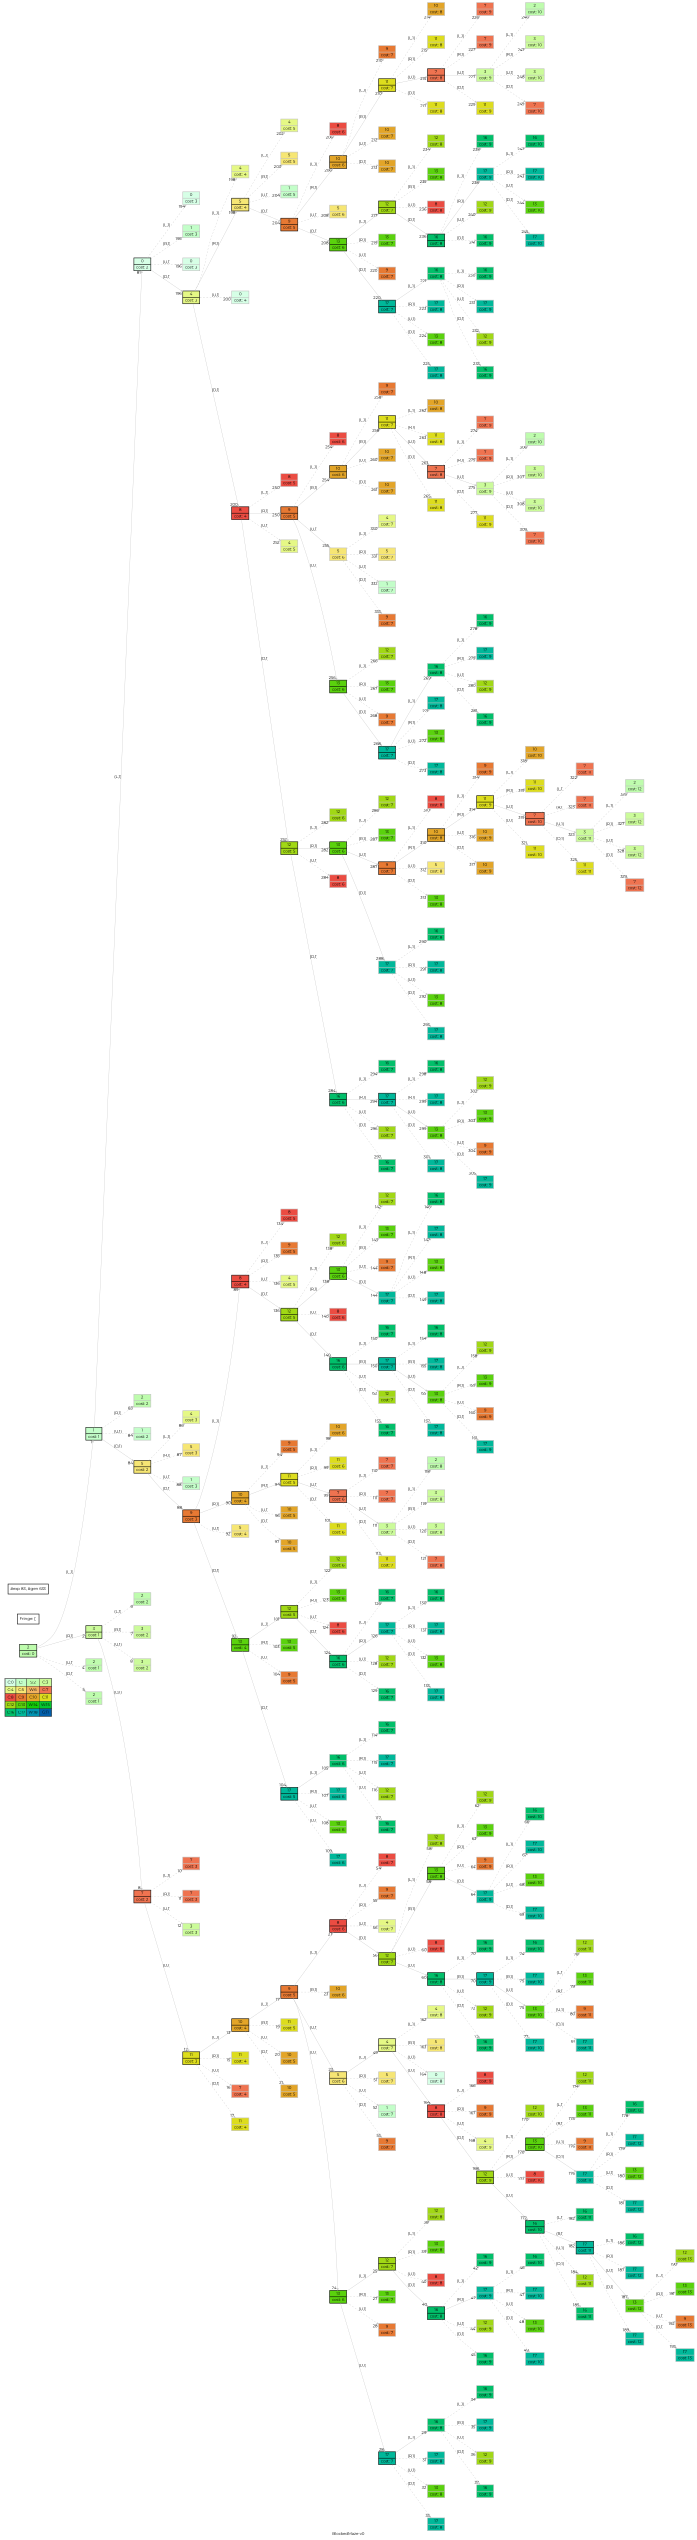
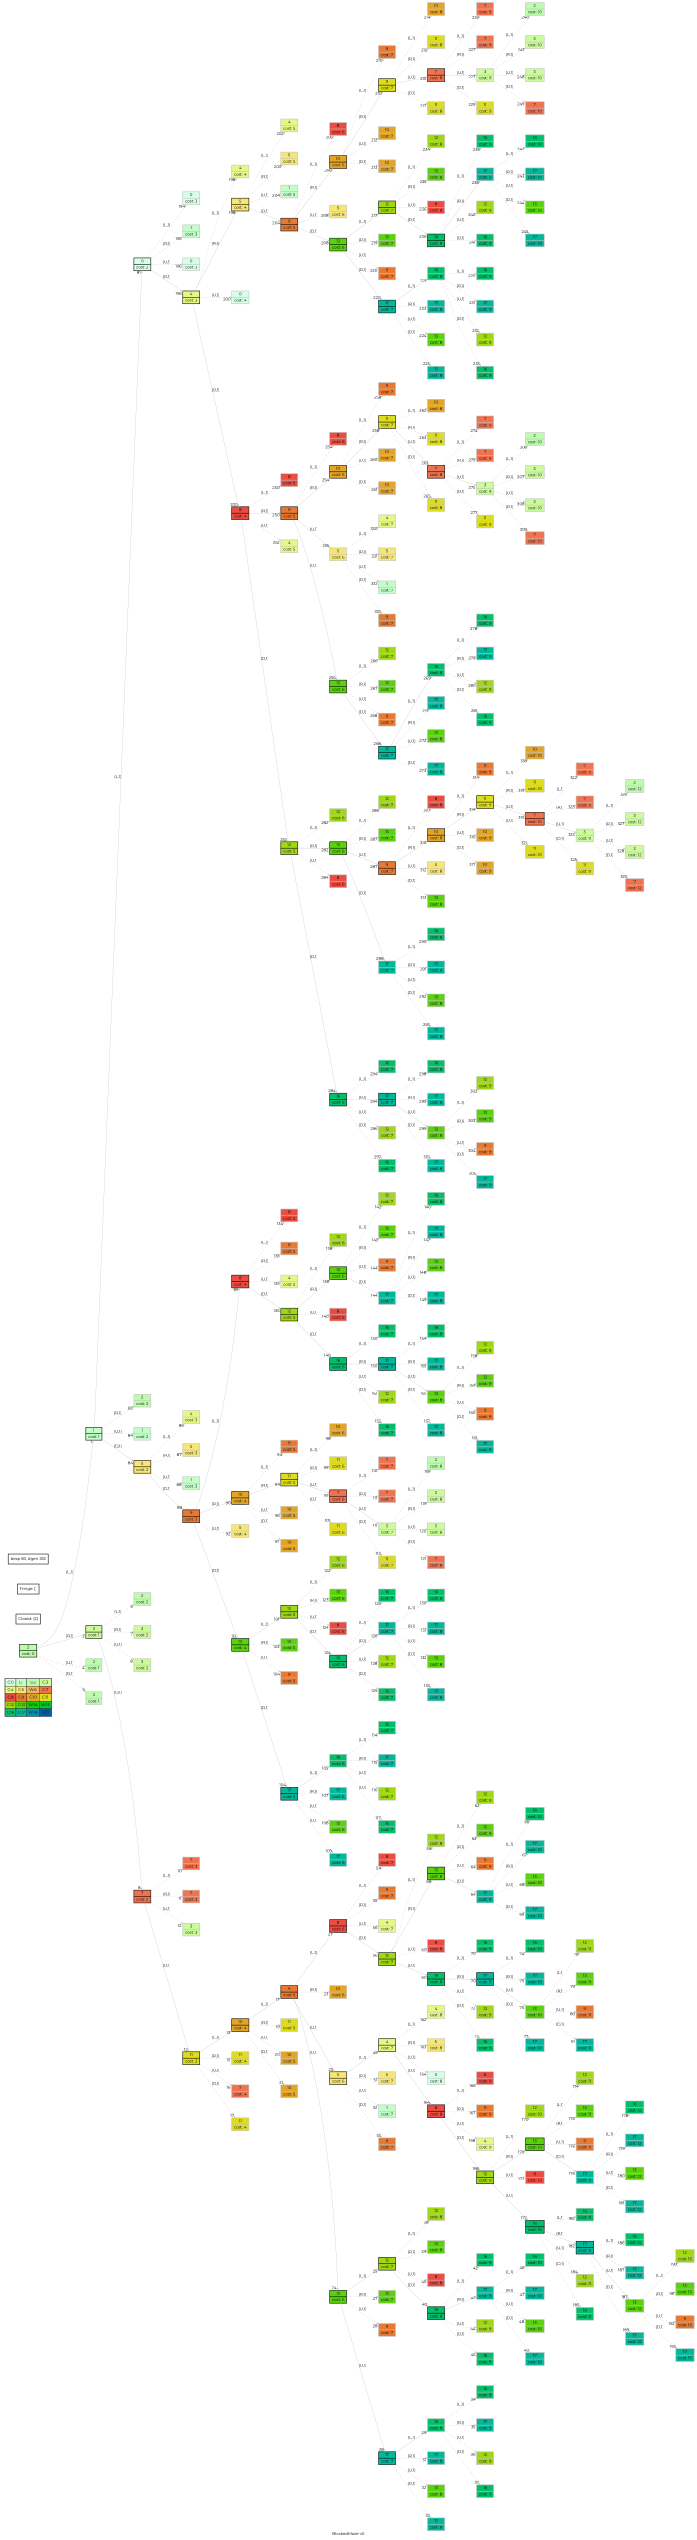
(28, 1589) -> (28, 1559)
none -> (28, 1619)
